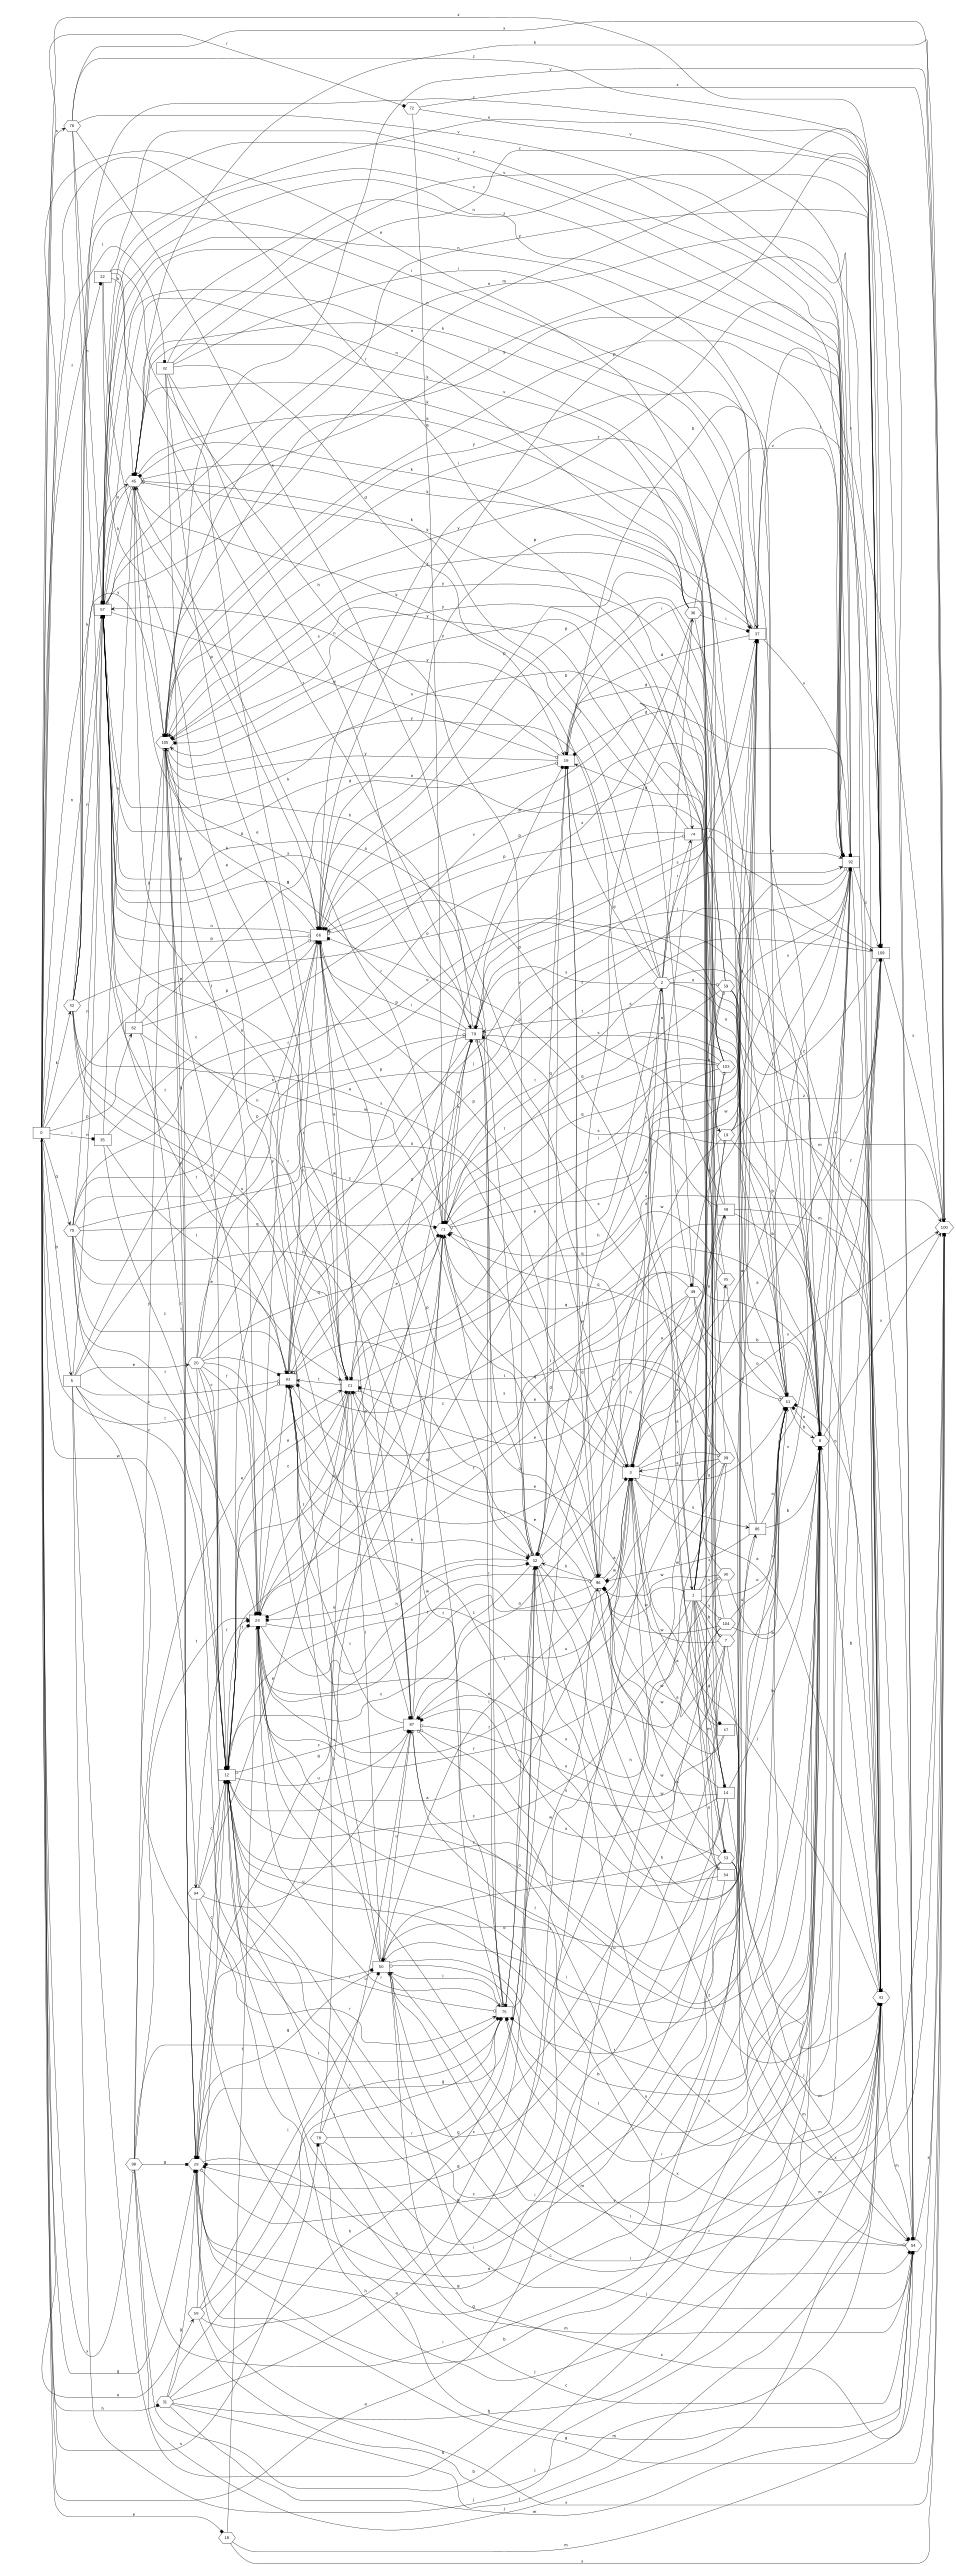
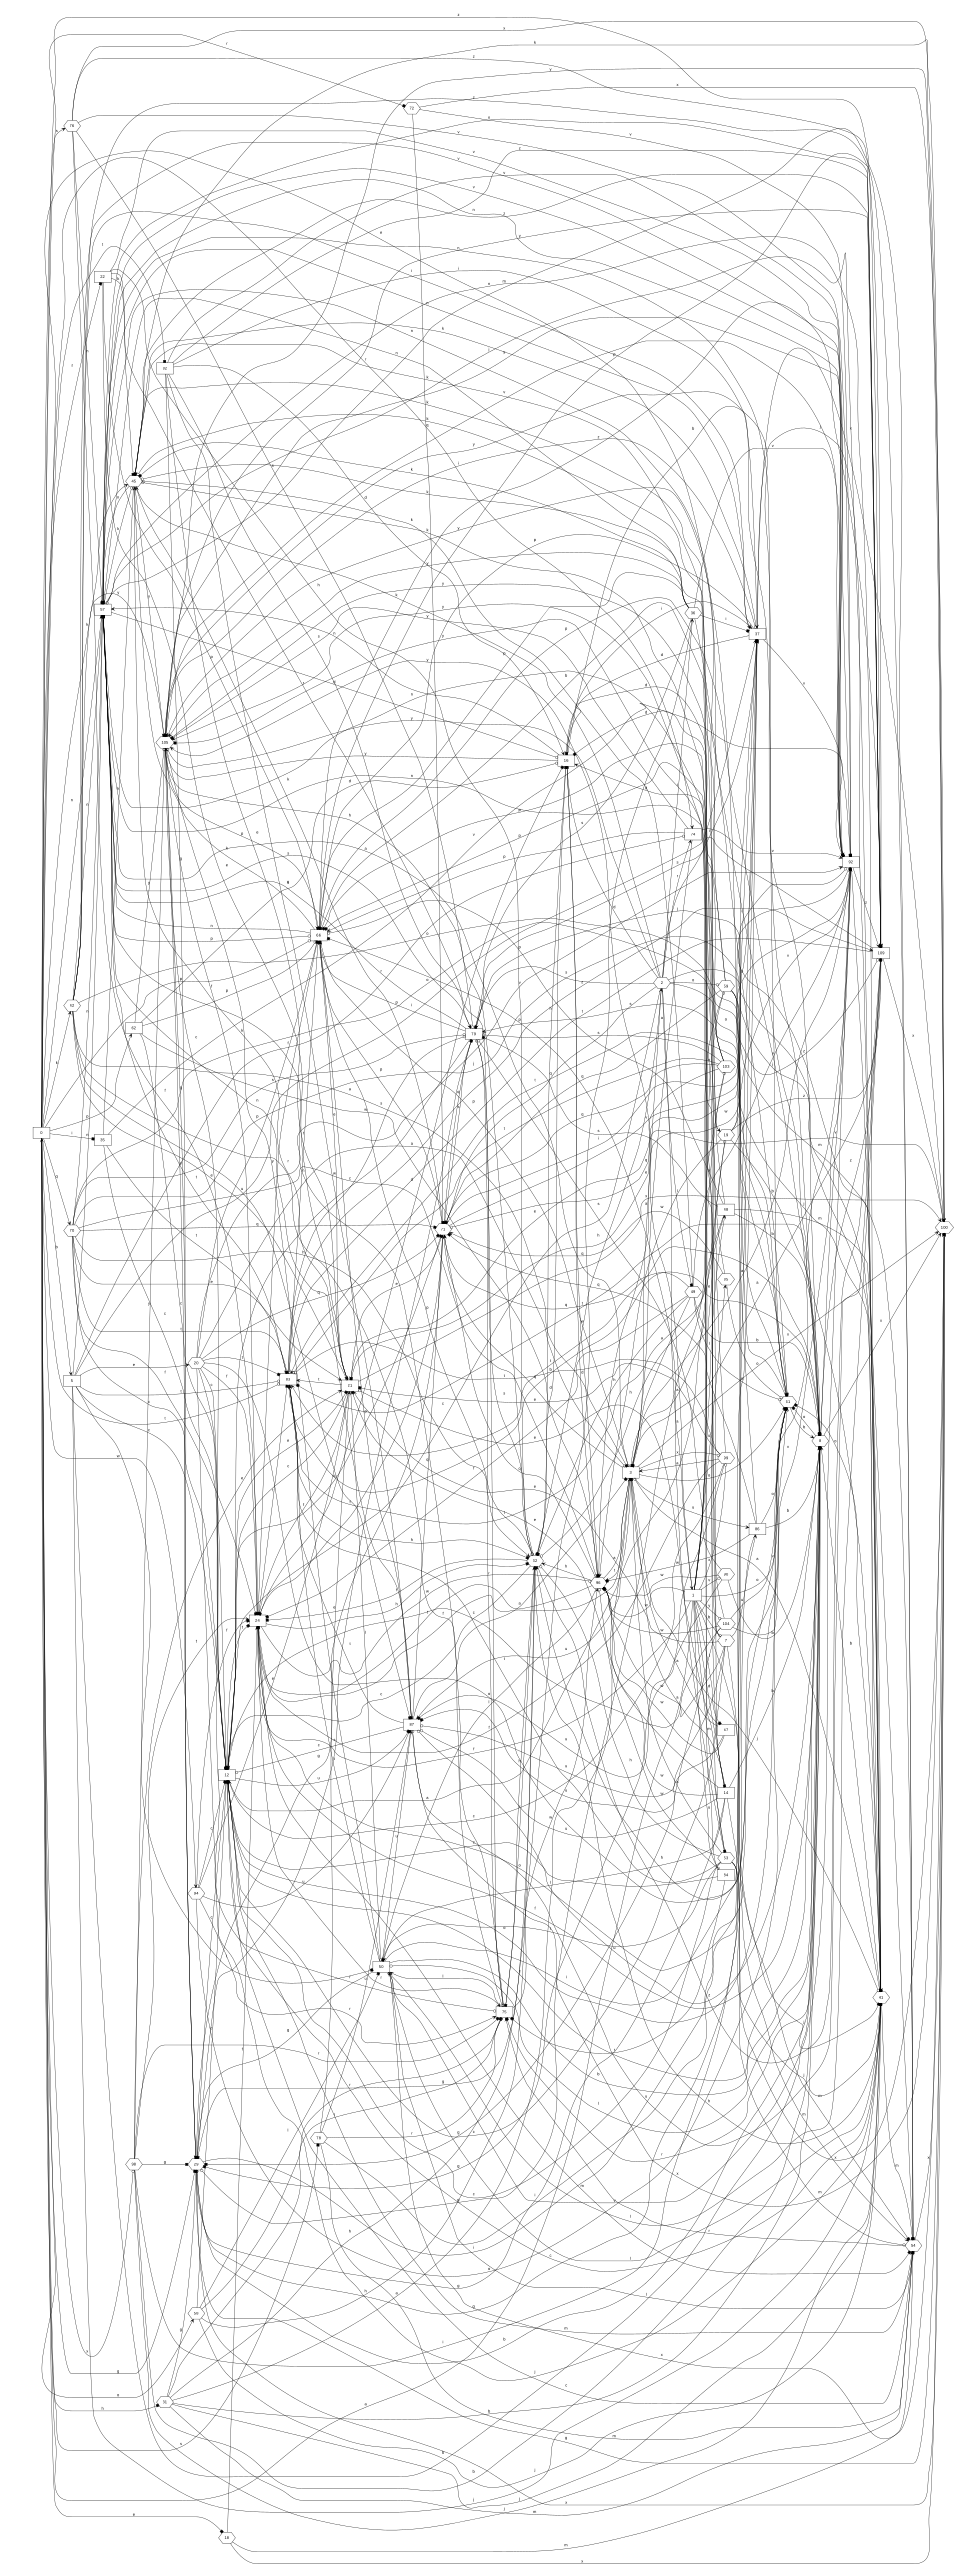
(615, 1570) -> (615, 1570)
